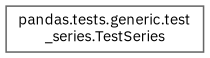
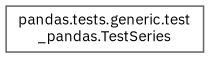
(105, 29) -> (105, 29)
